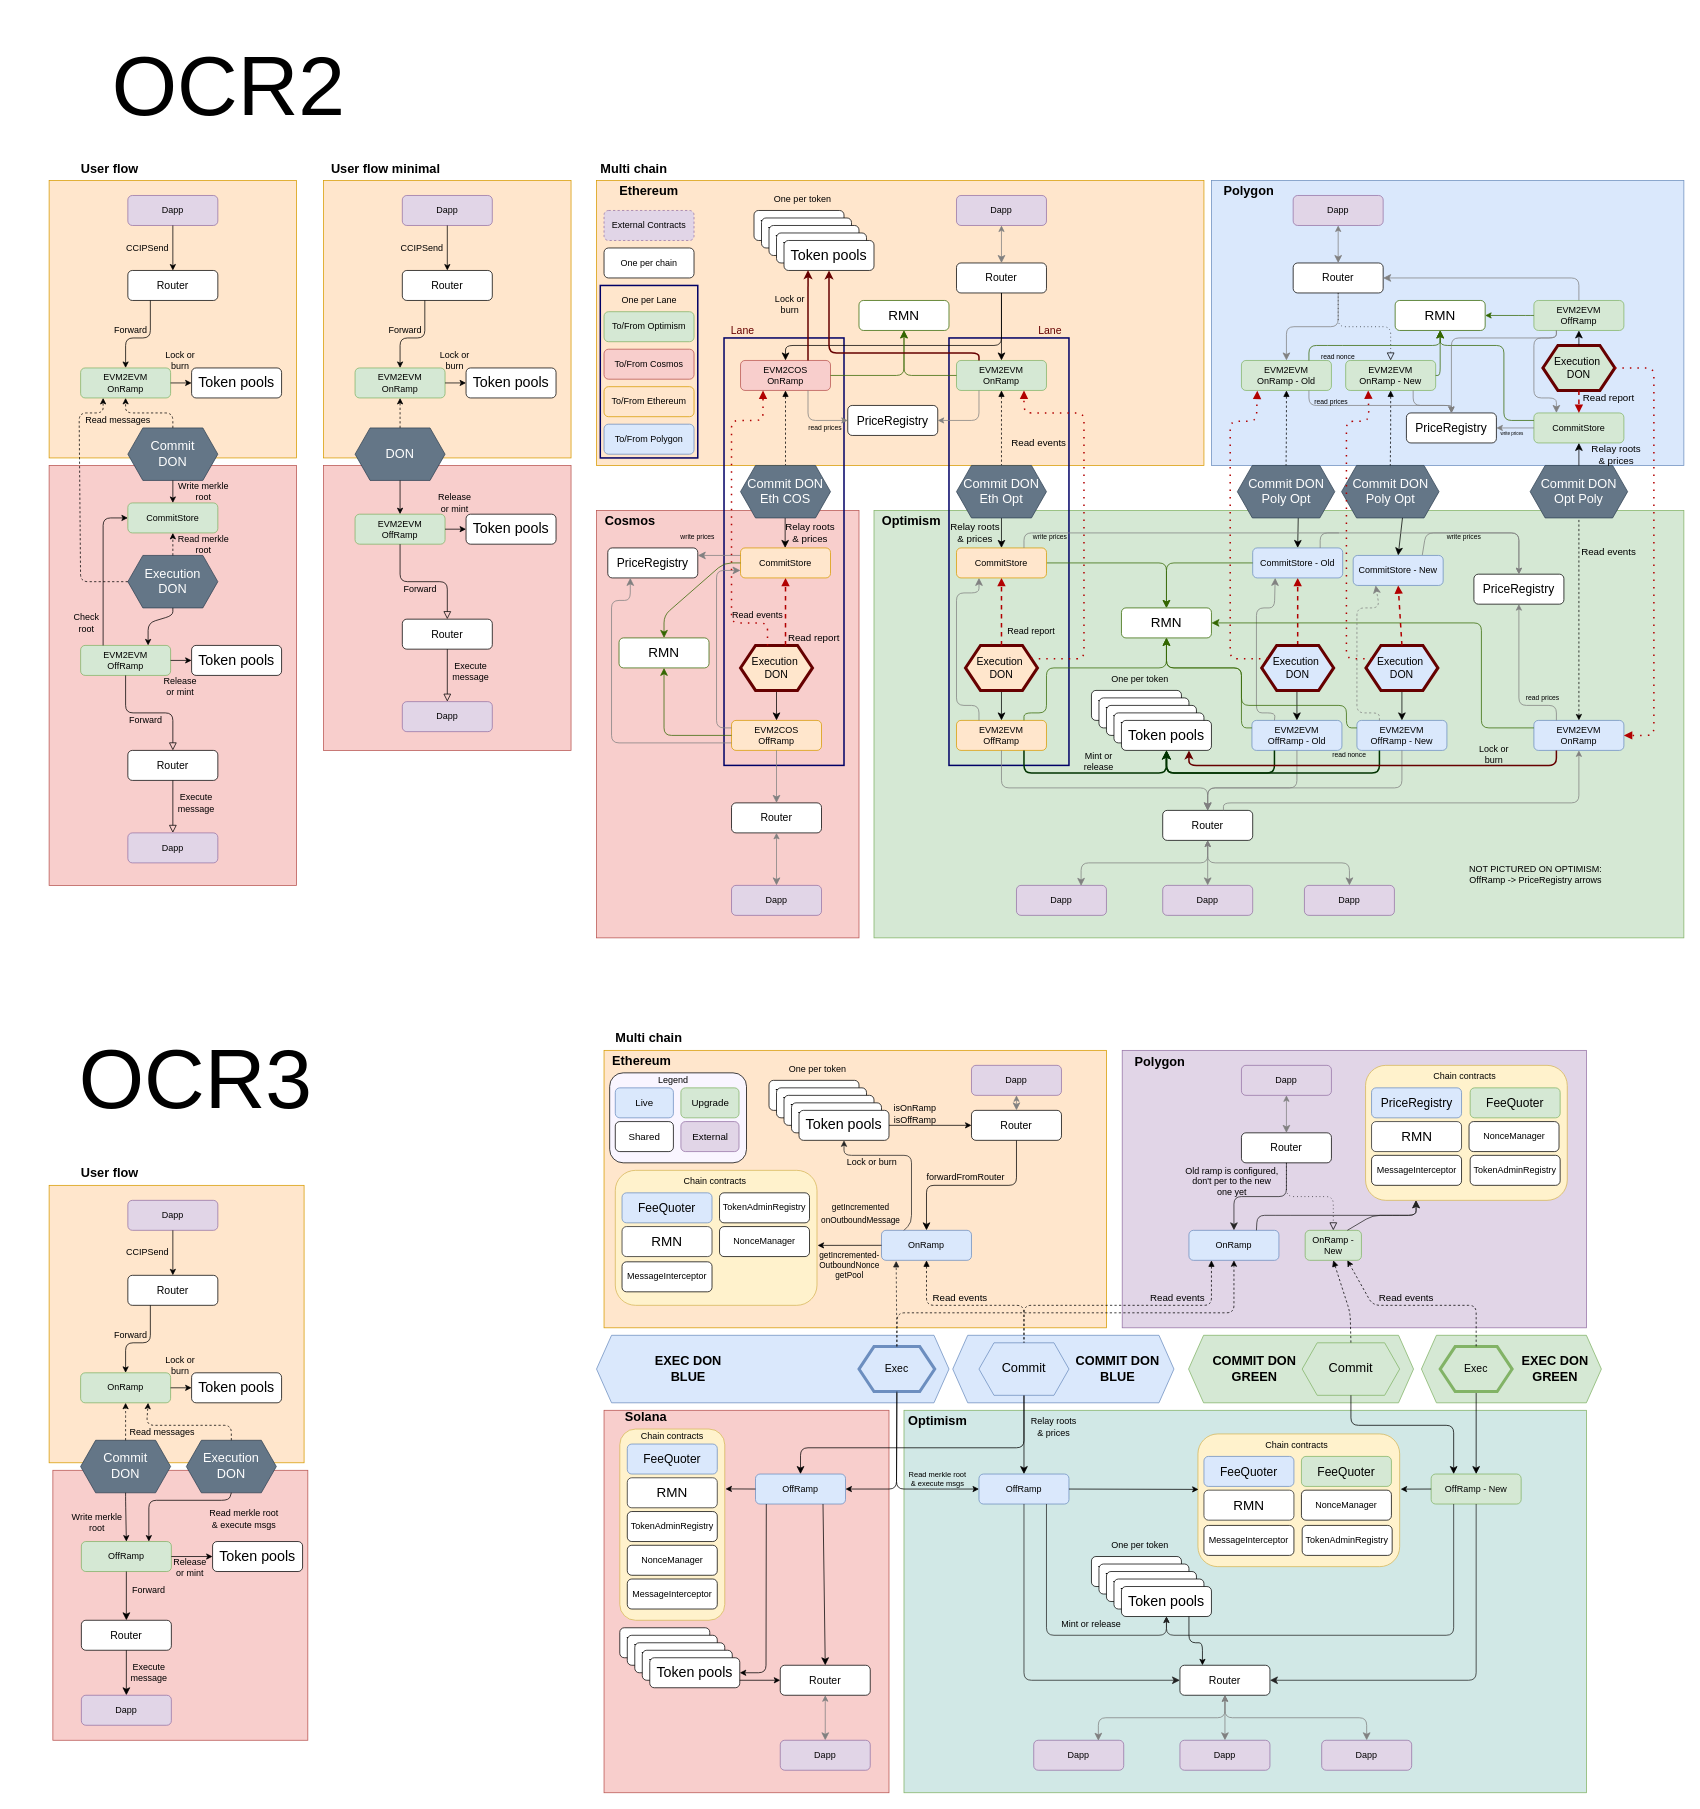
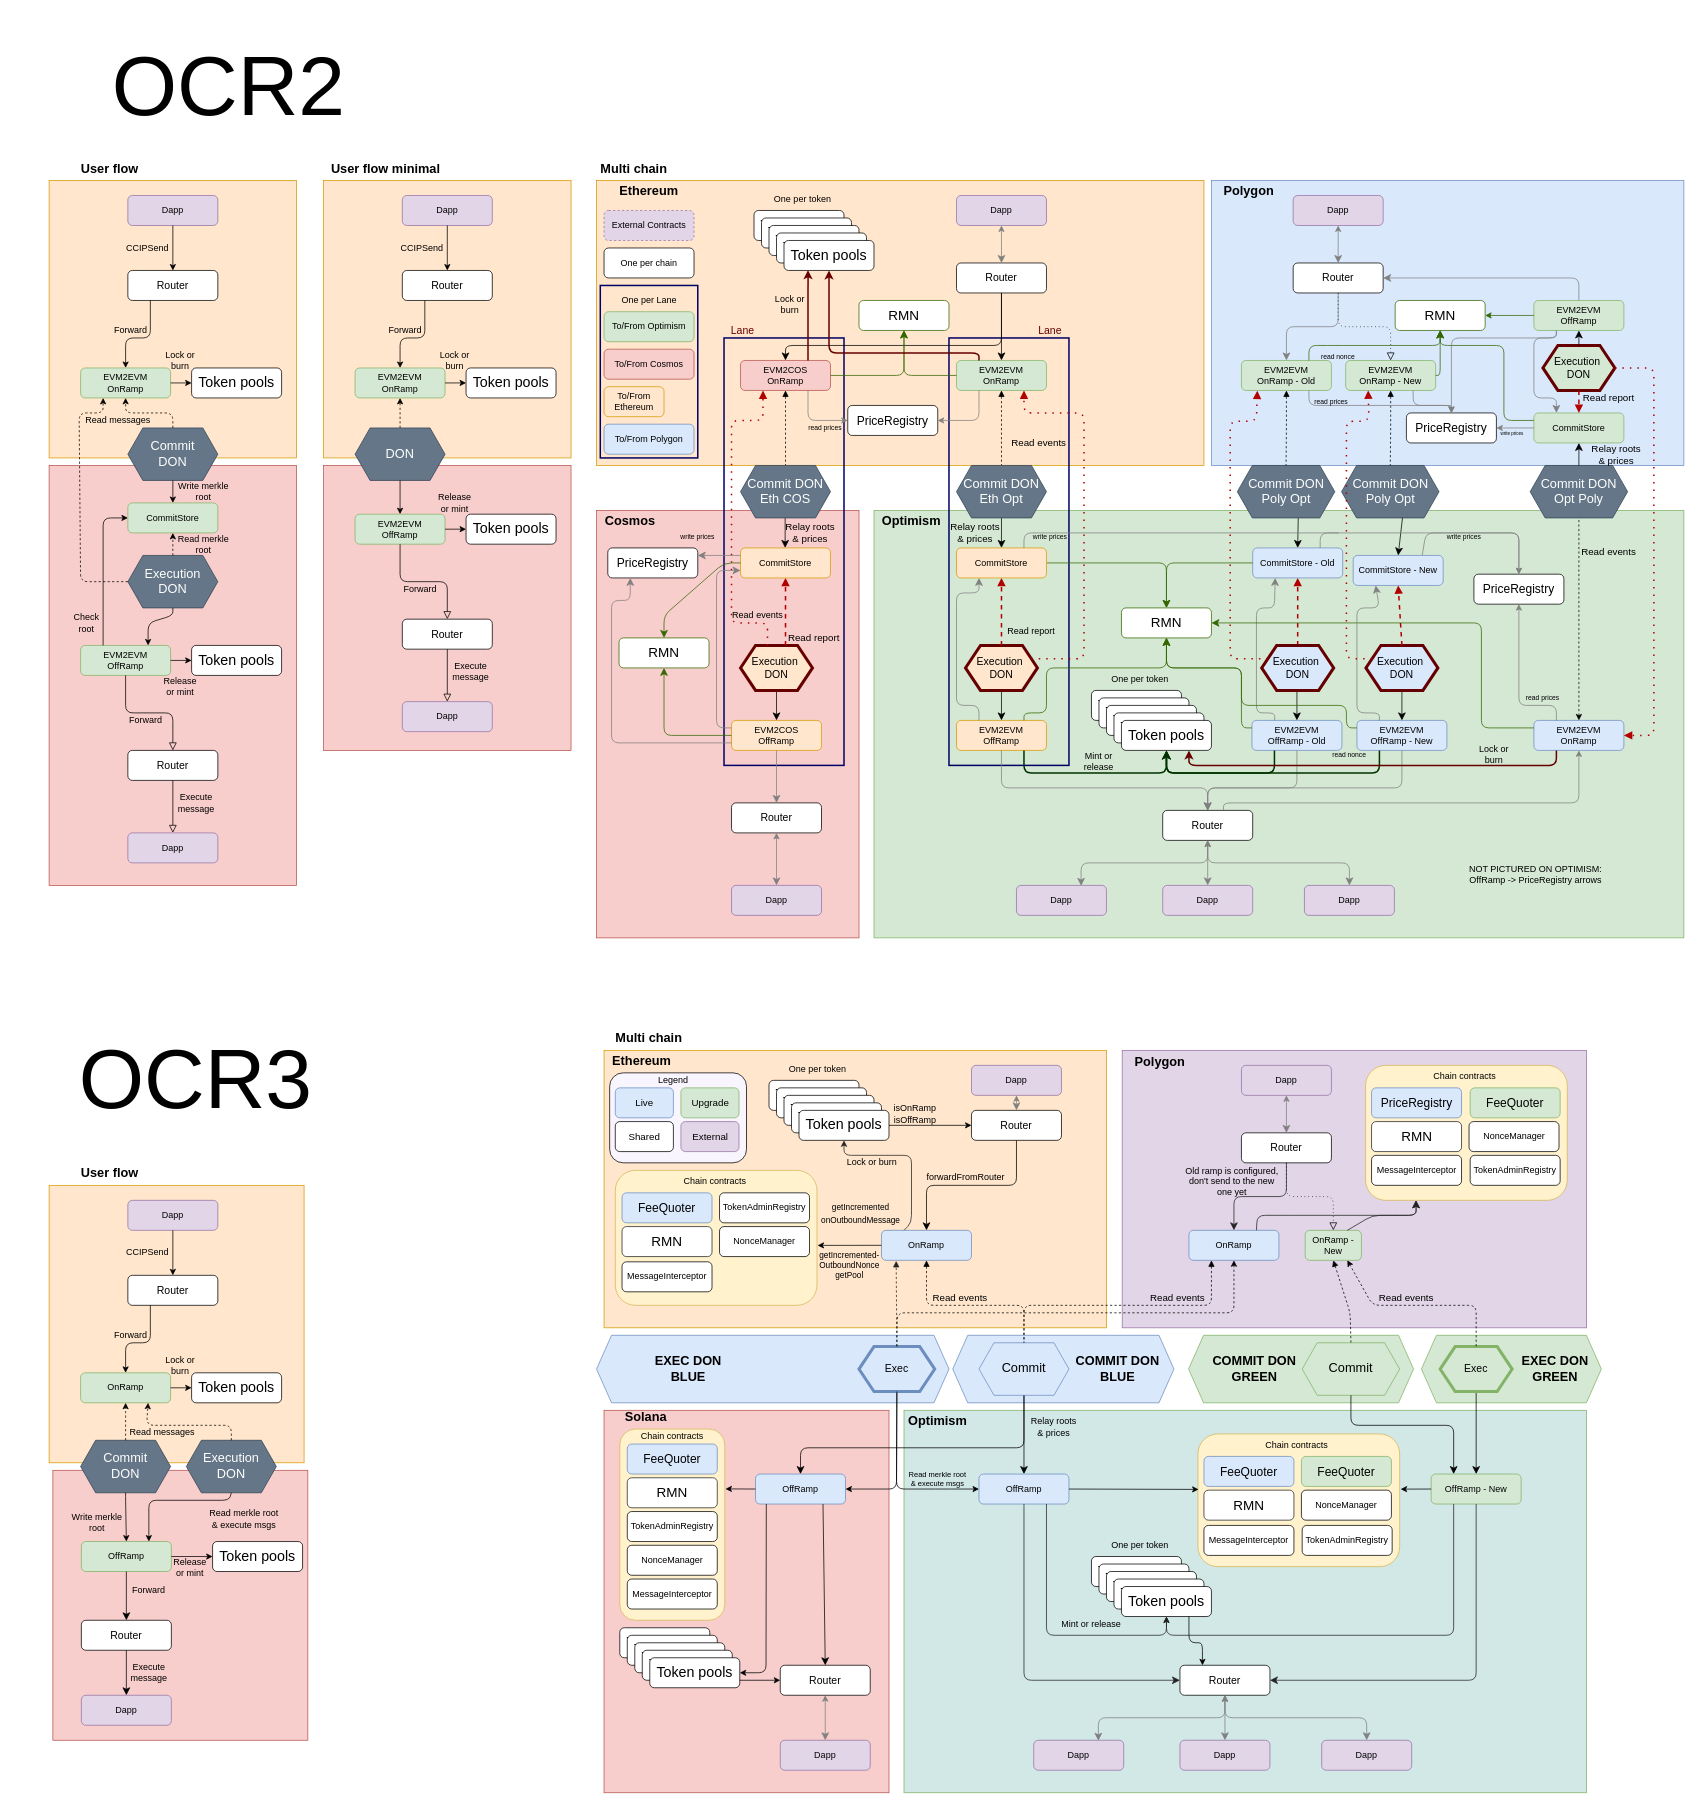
(649, 402) -> (634, 402)
(1357, 656) -> (1357, 656)
(1232, 1182) -> (1232, 1182)
